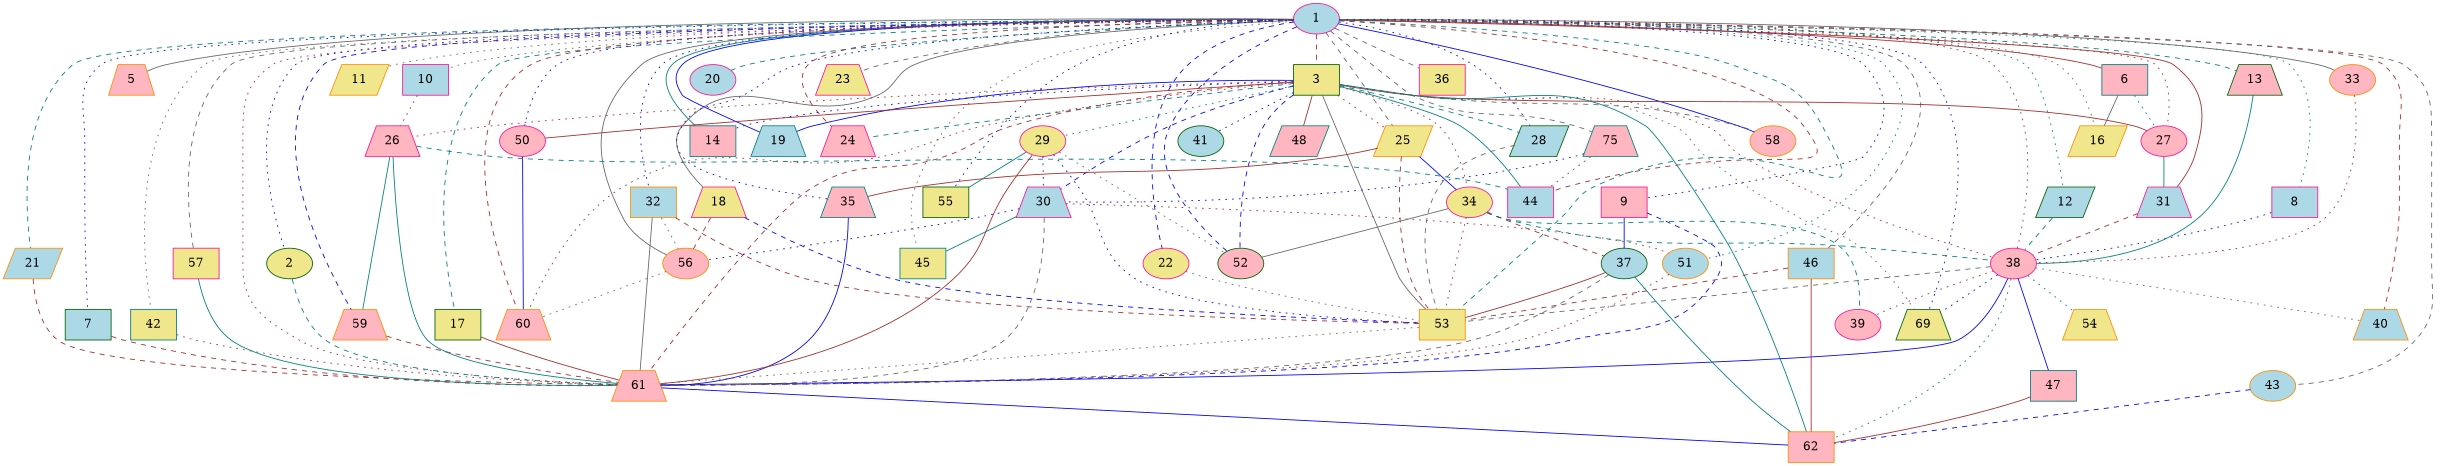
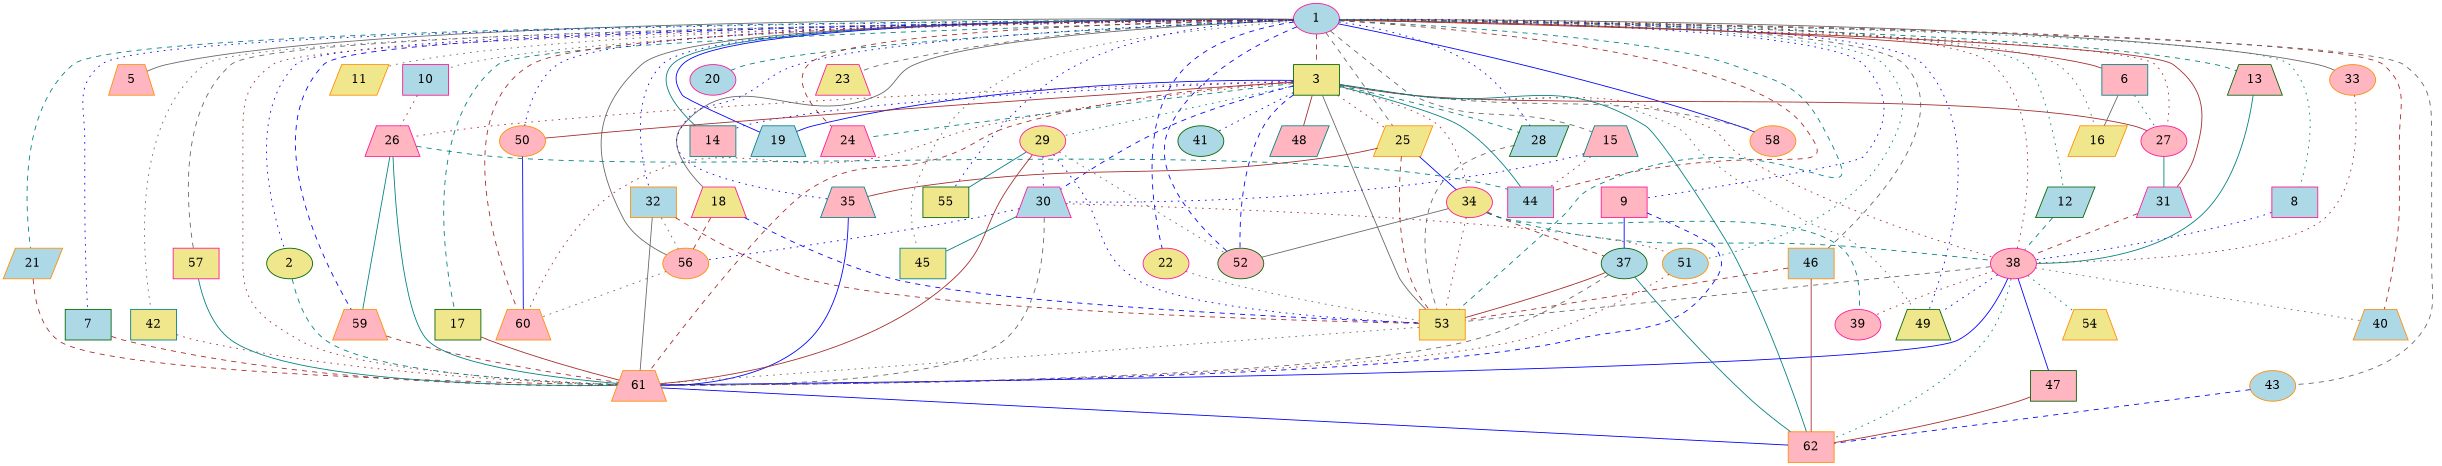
(1442, 80) -> none
(523, 141) -> (523, 141)
(1611, 141) -> (1611, 141)
(1923, 325) -> (1923, 325)
(2053, 386) -> (2053, 386)
